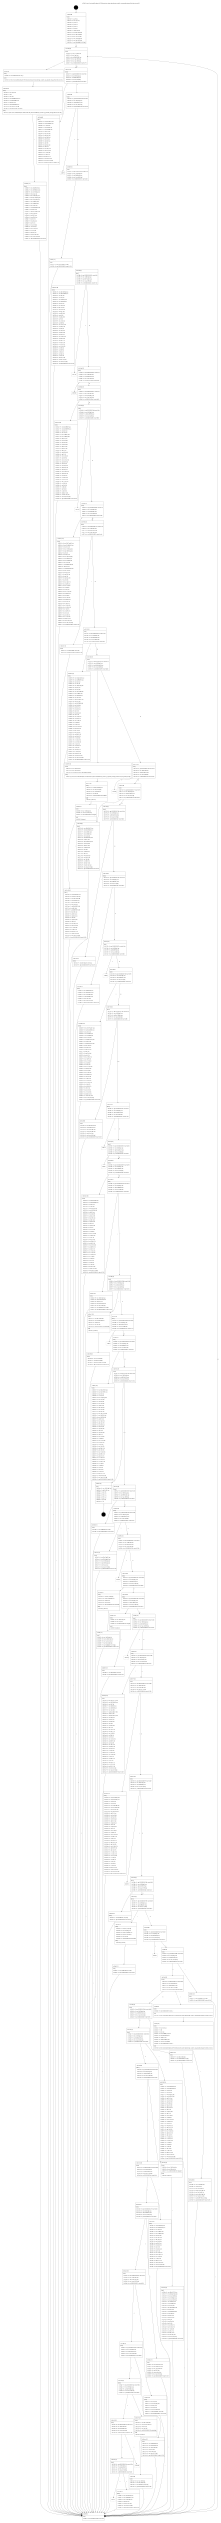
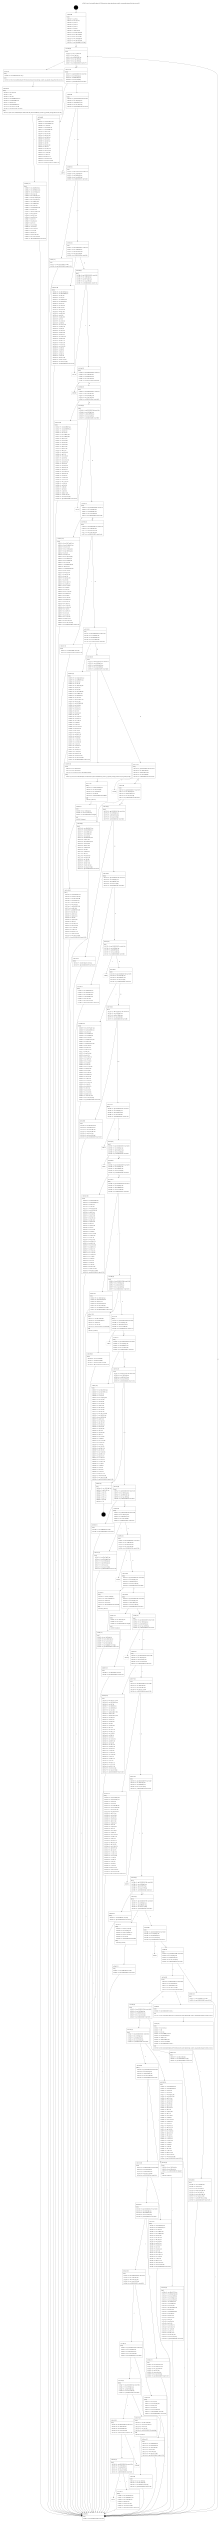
none -> (77, 249)
